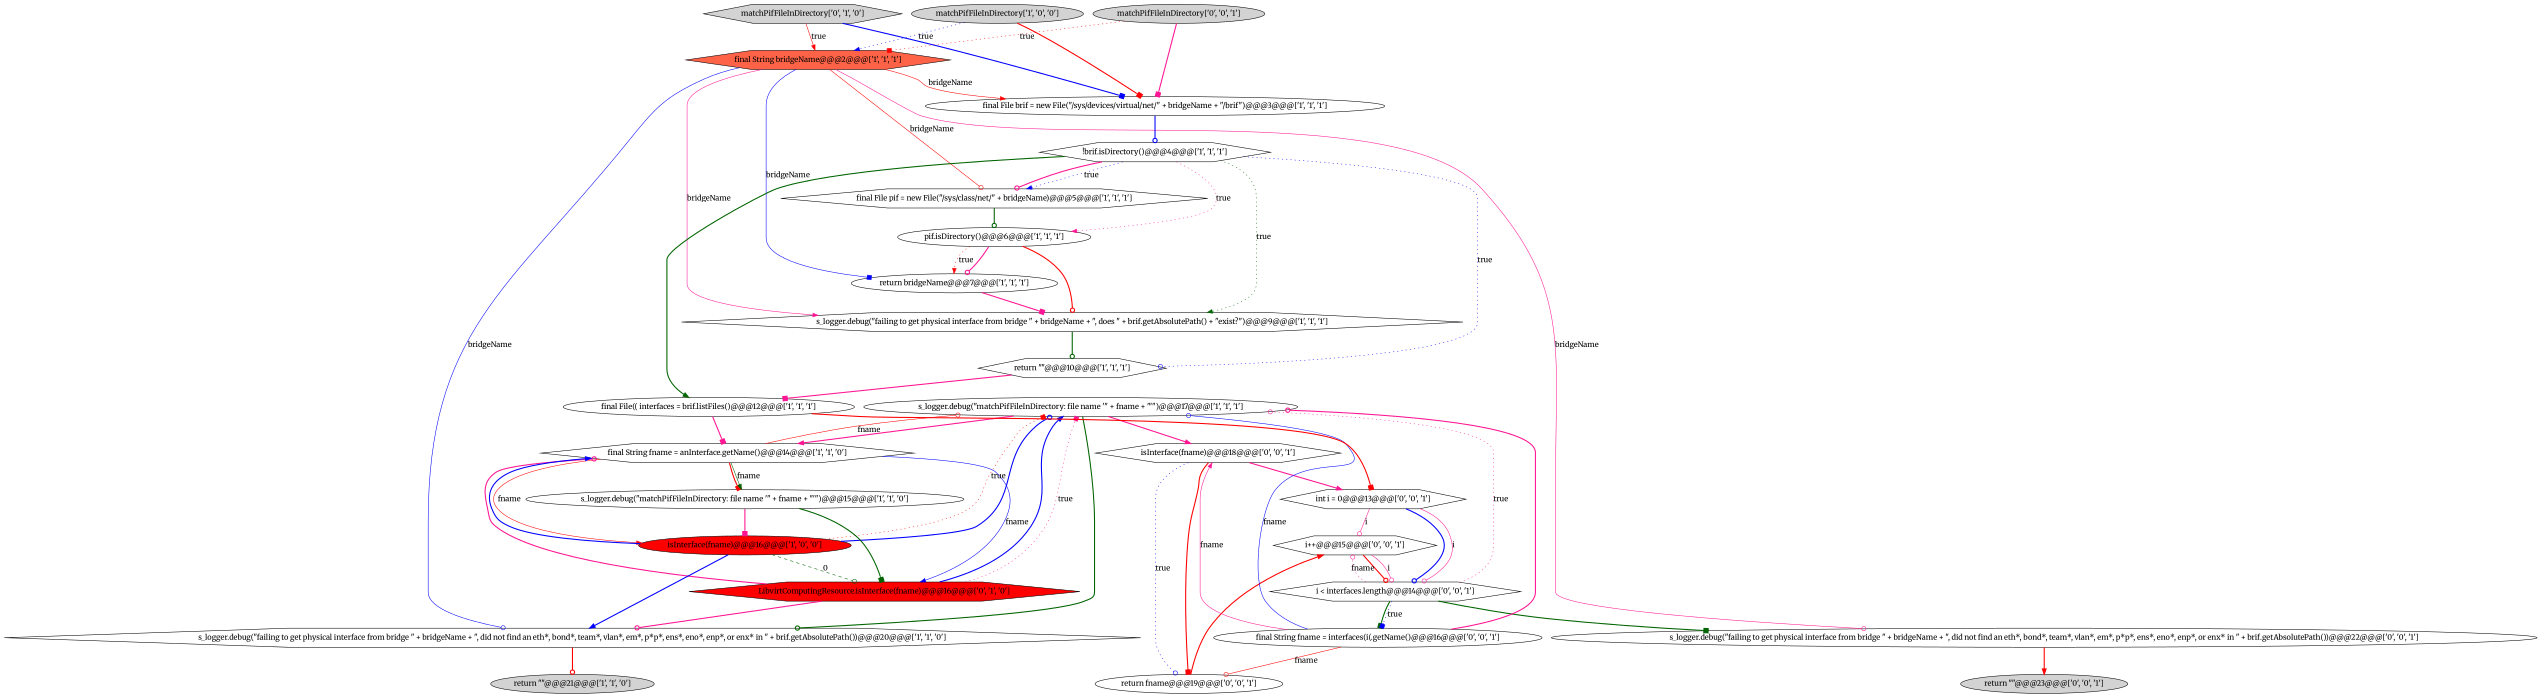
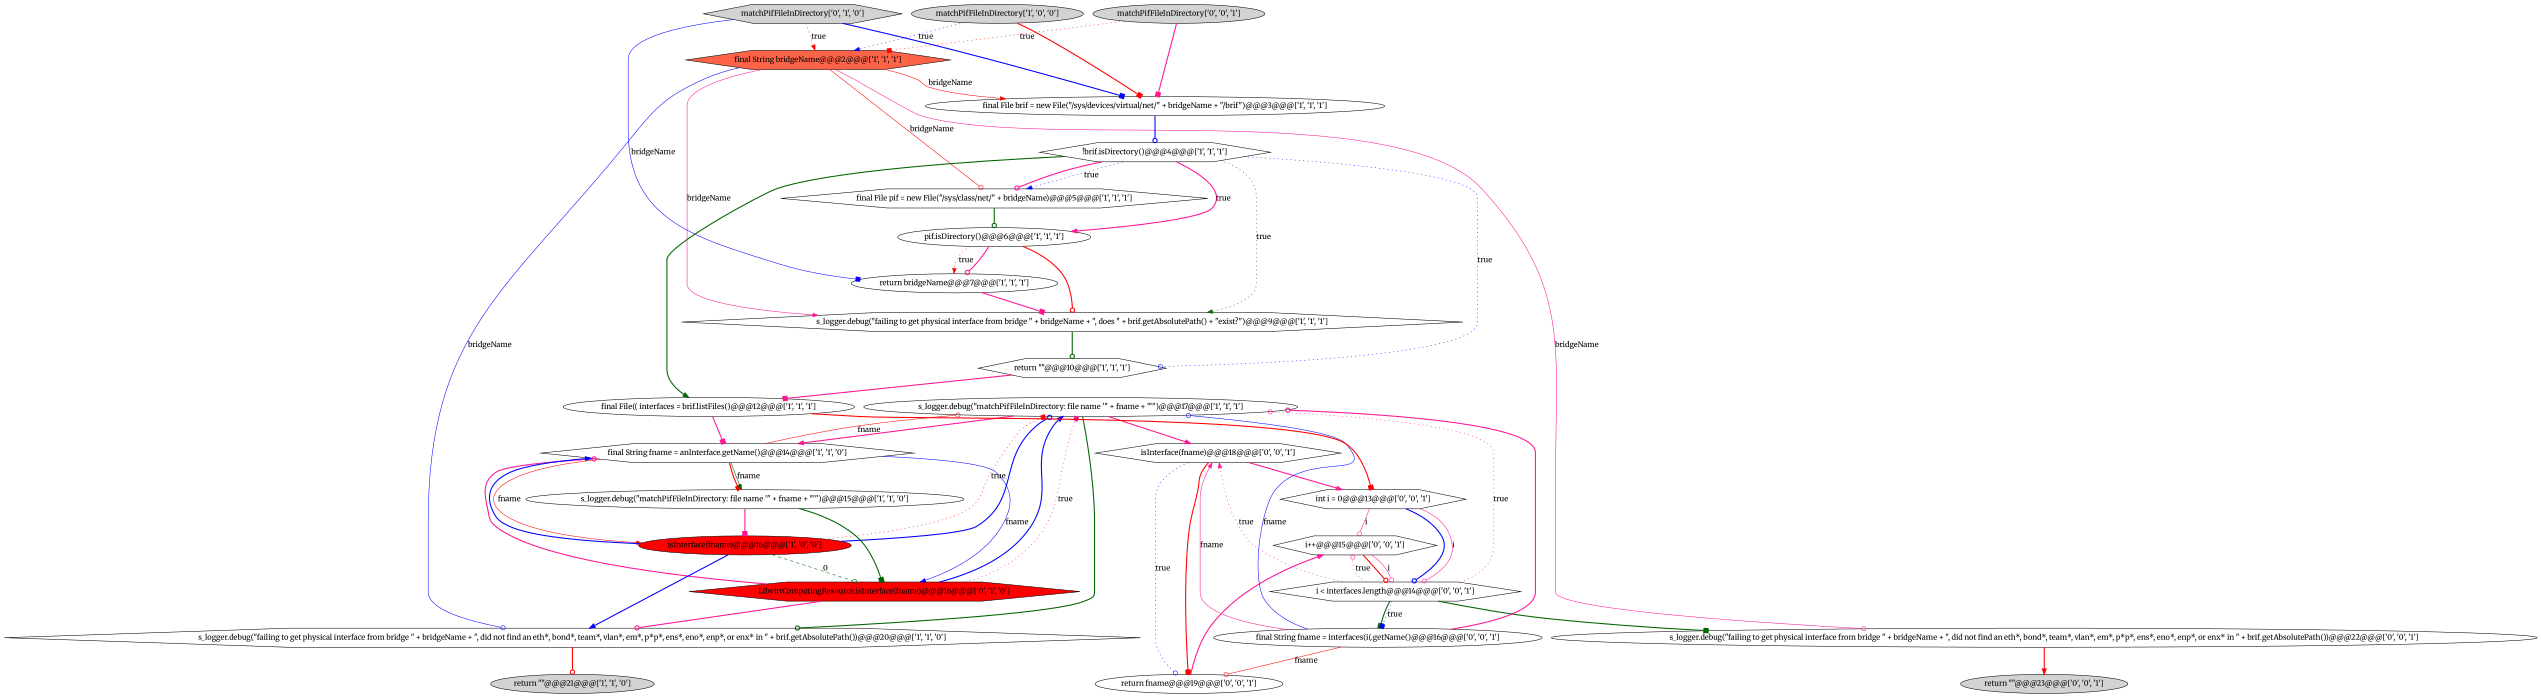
(810, 34) -> (810, 34)
(766, 204) -> (639, 183)
(1179, 219) -> (1179, 219)
none -> (1254, 546)
(1363, 568) -> (1363, 568)
(1238, 599) -> (1238, 599)
